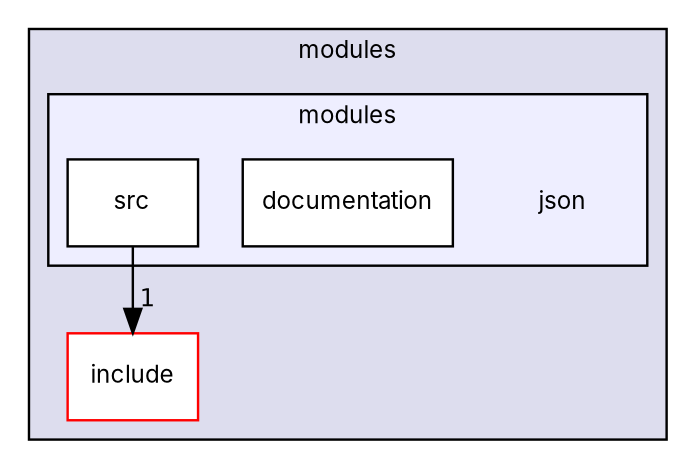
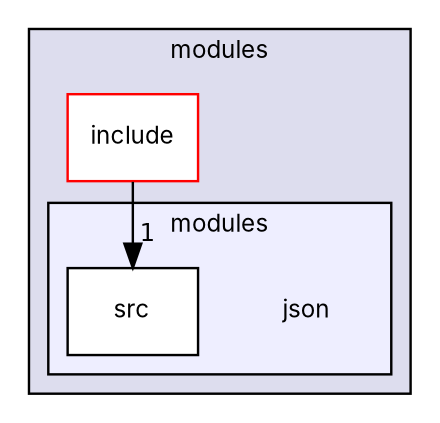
(348, 203) -> none
(133, 281) -> (133, 217)
